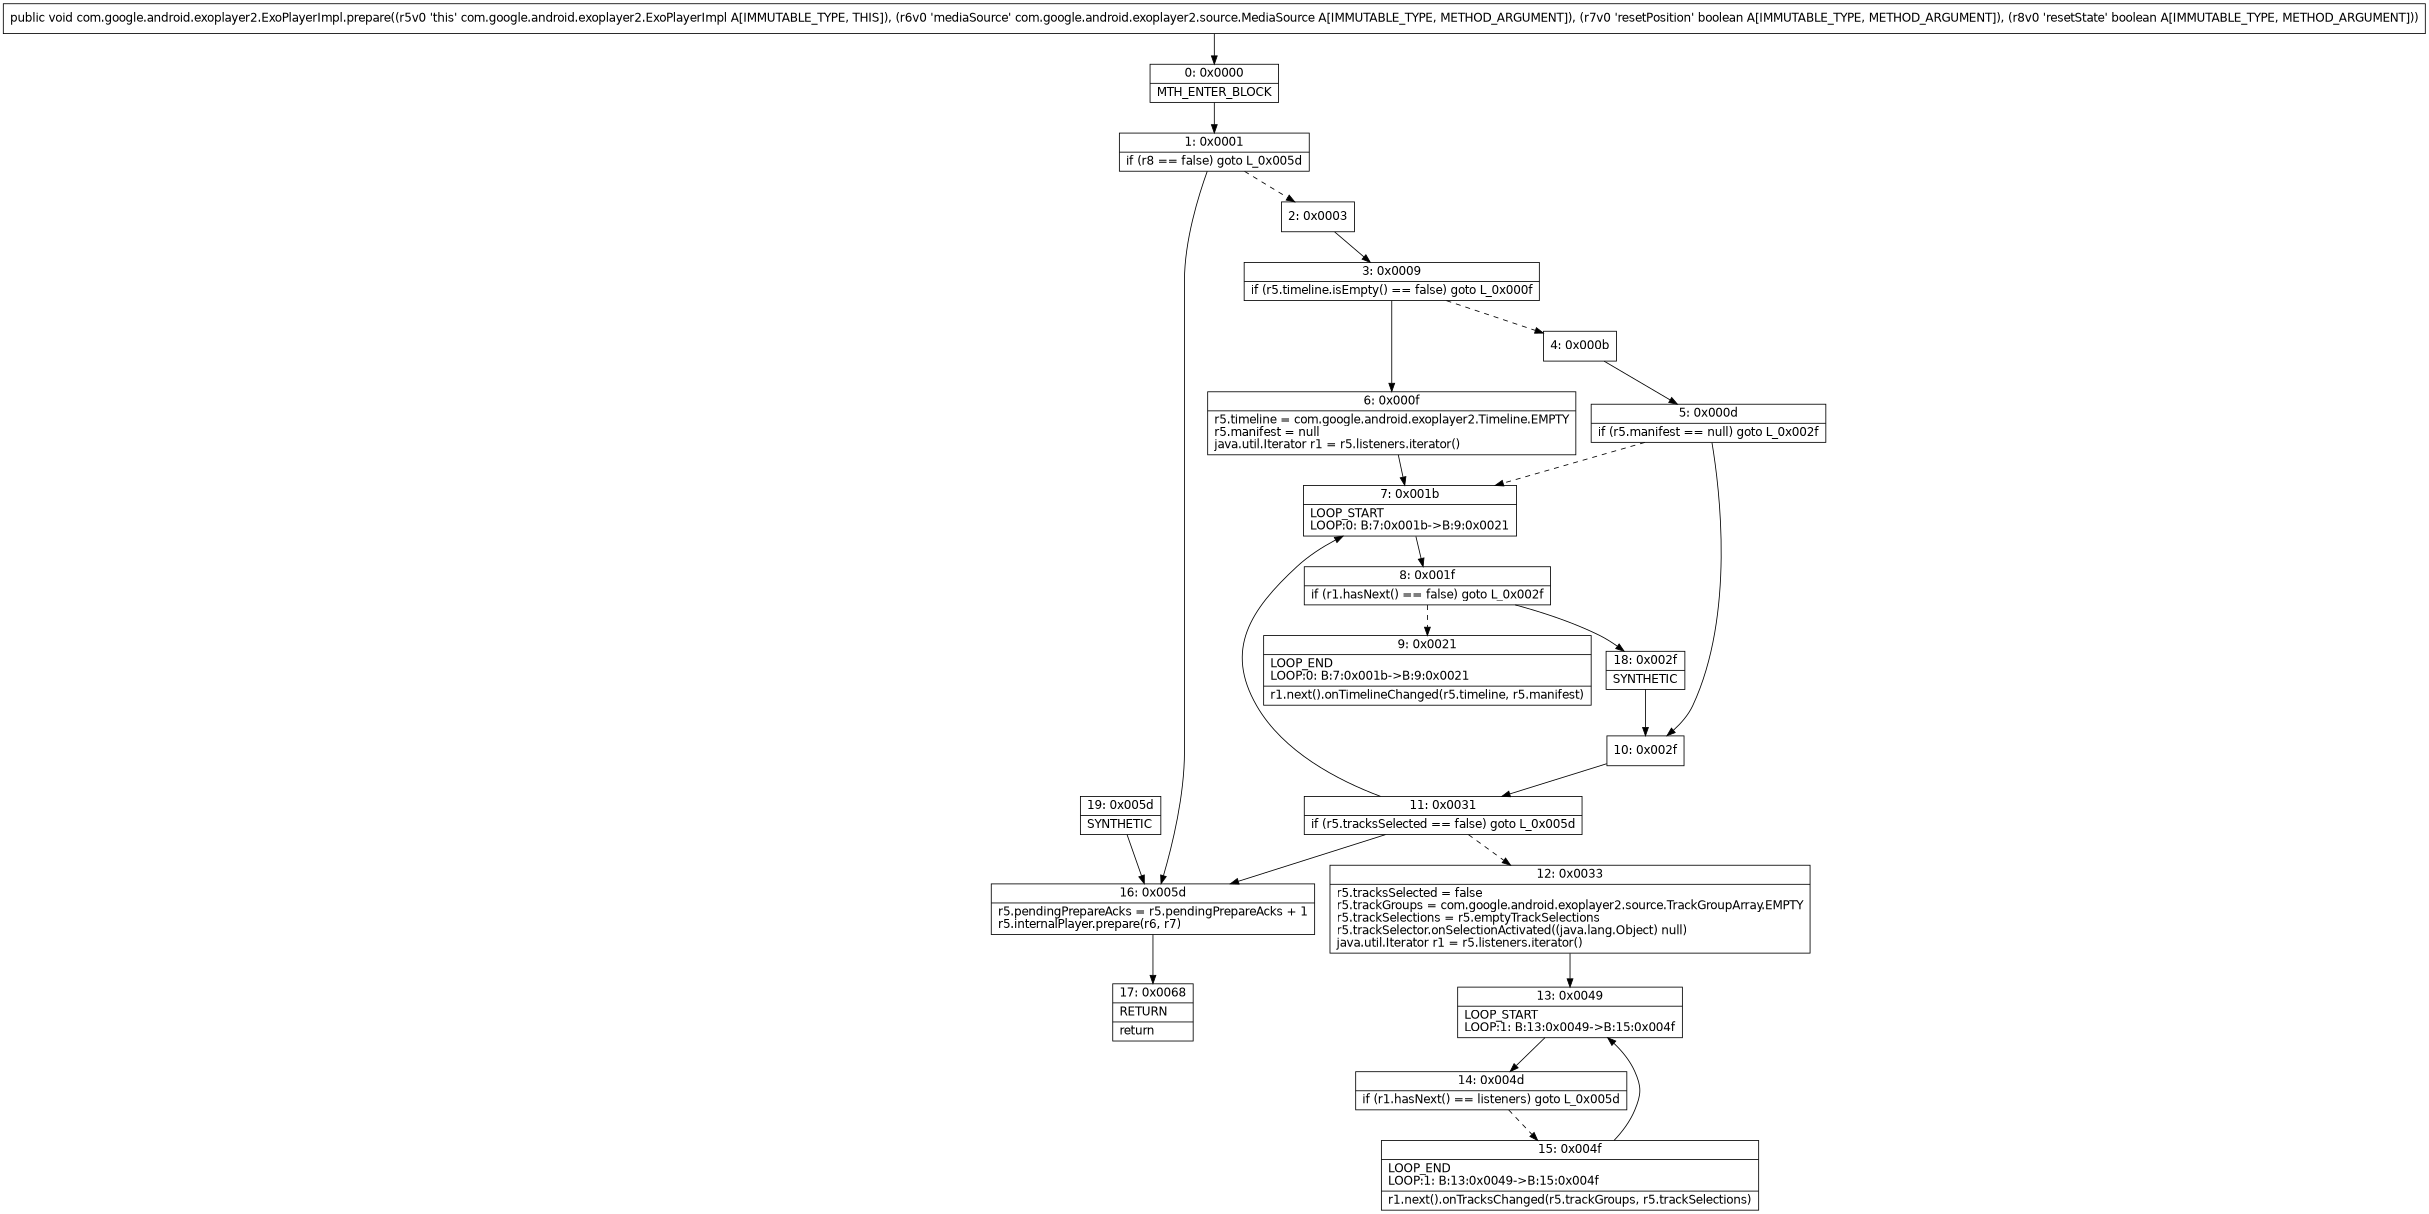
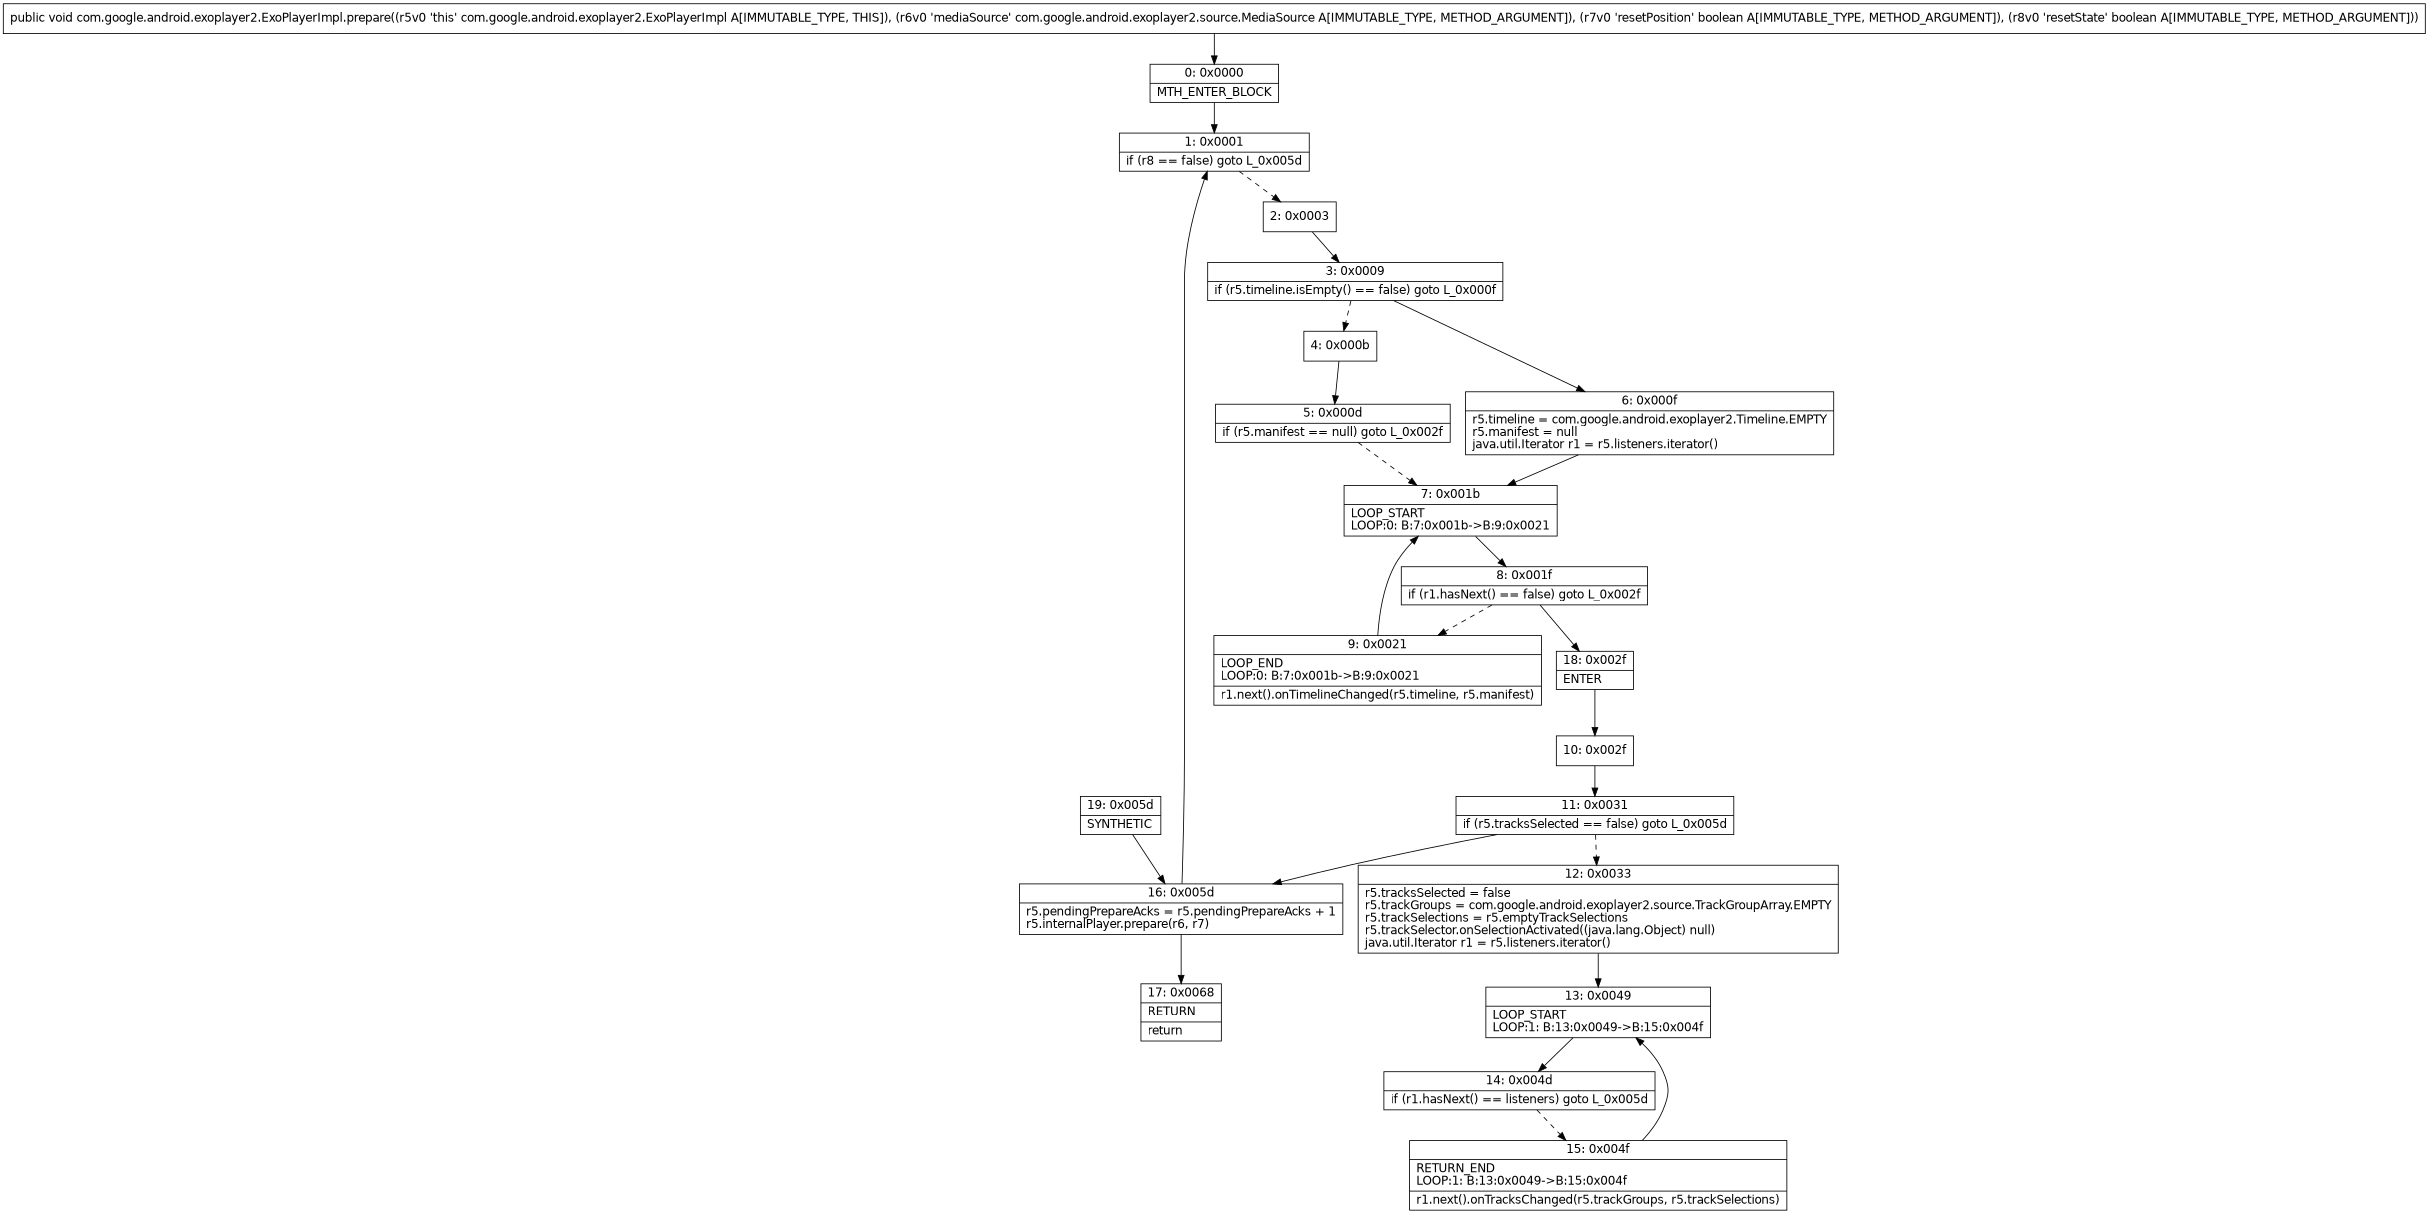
(1184, 523) -> (1184, 530)
(1720, 592) -> none
(1645, 680) -> (1582, 680)
(1247, 683) -> (1386, 585)
(1420, 1169) -> (1456, 1169)
